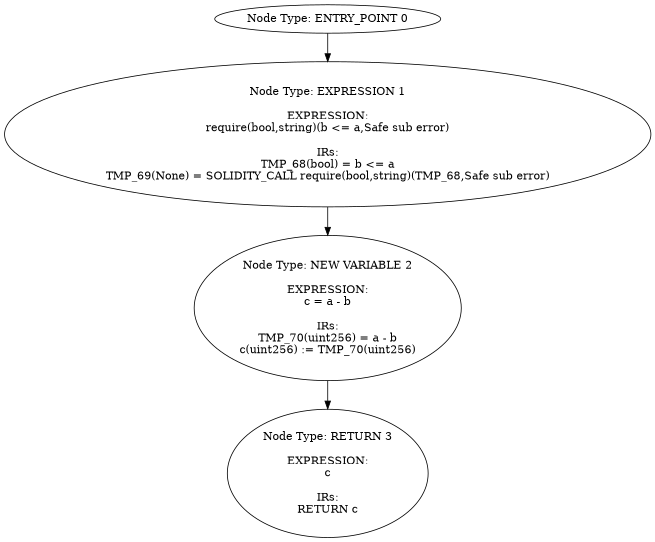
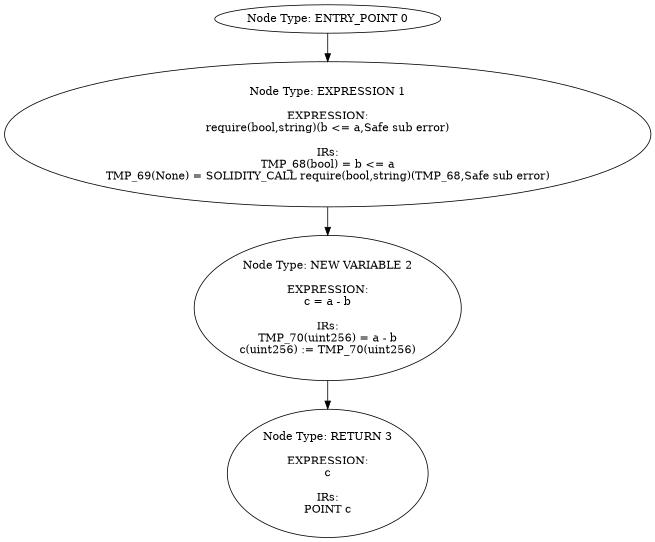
(328, 473) -> (328, 473)
